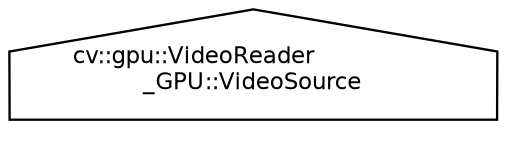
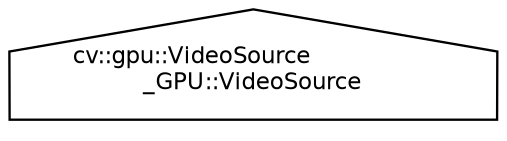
(253, 70) -> (253, 70)
